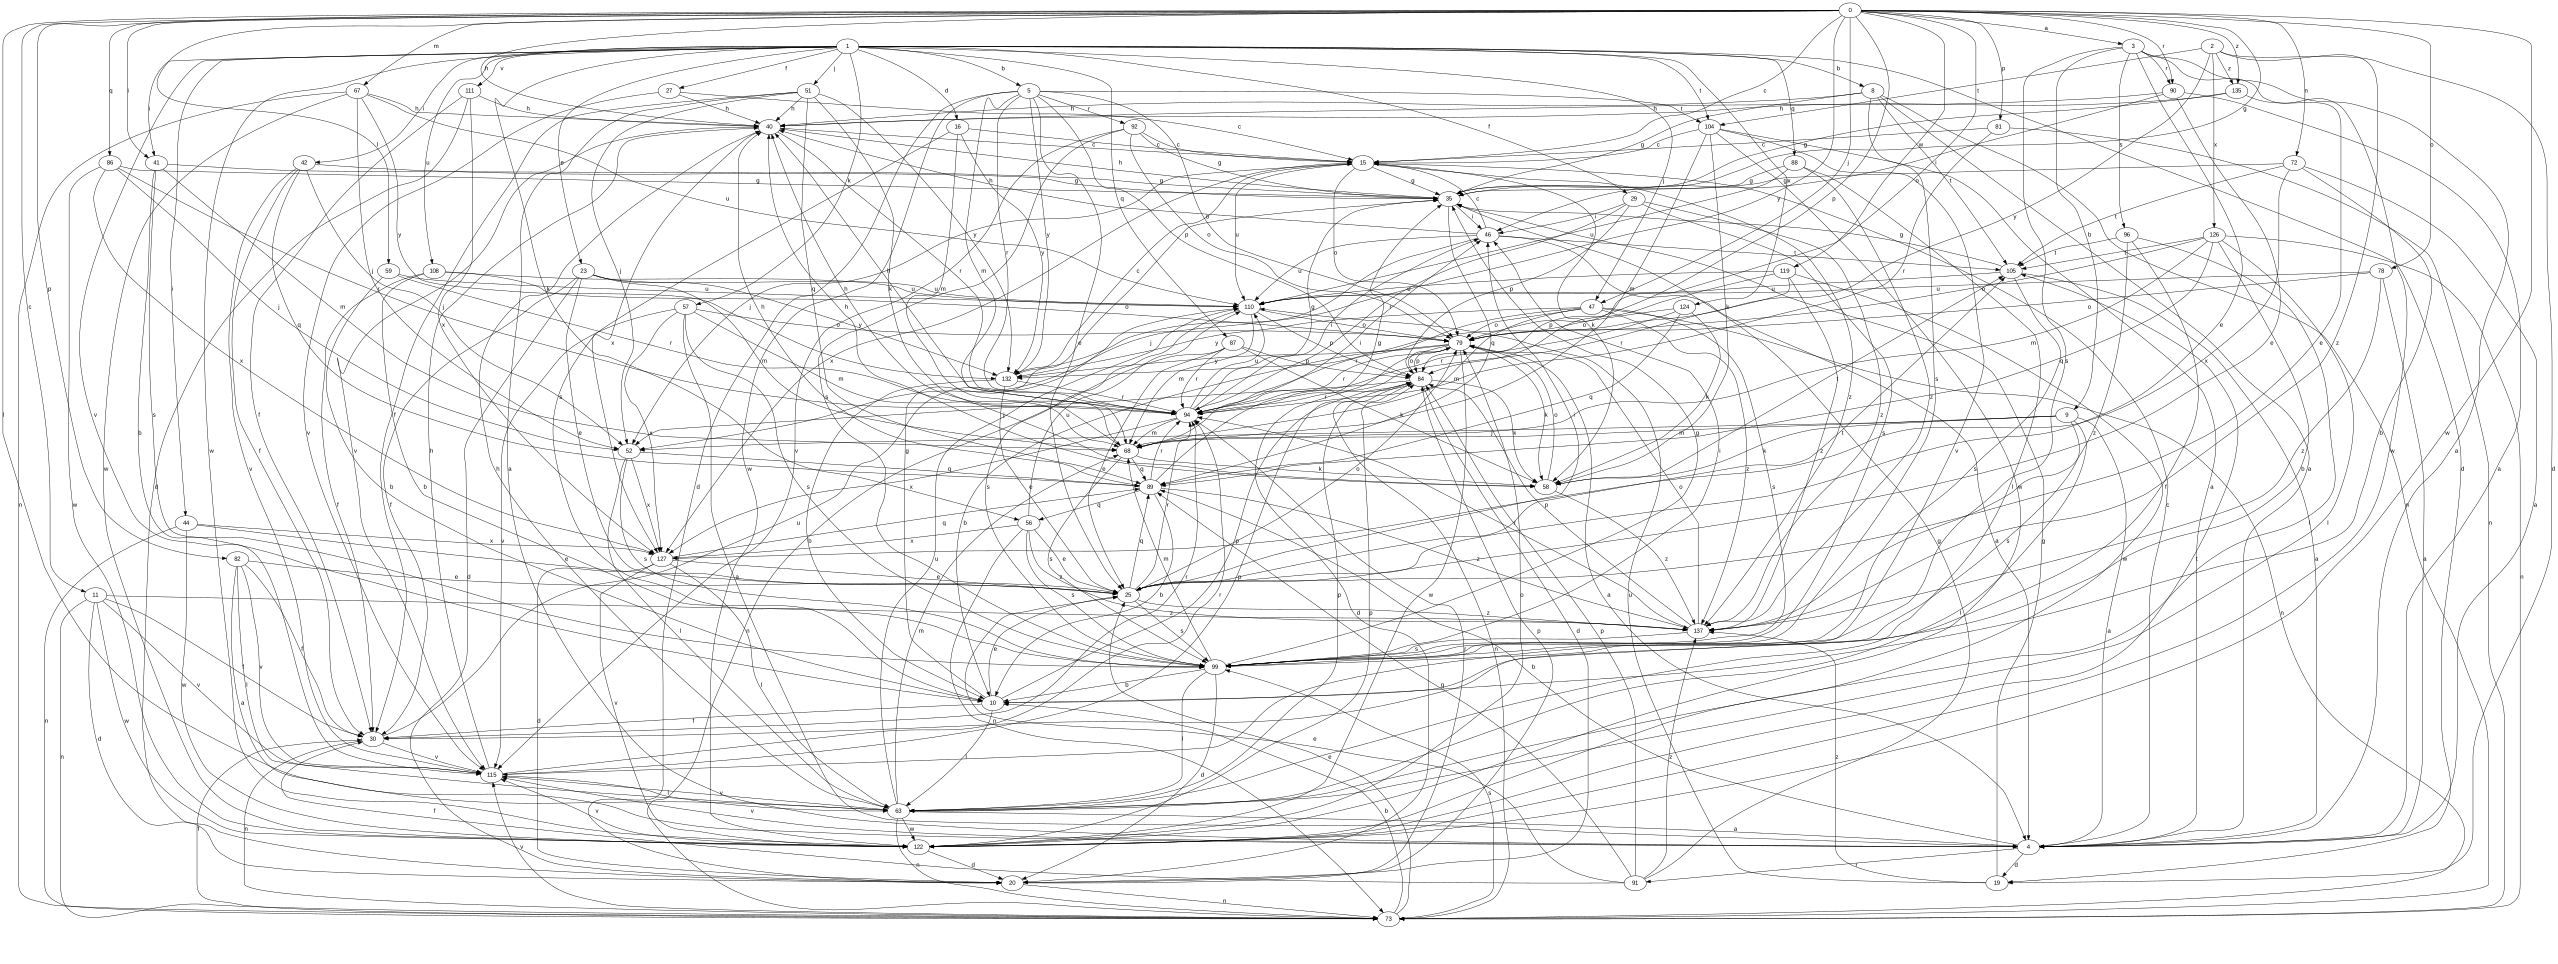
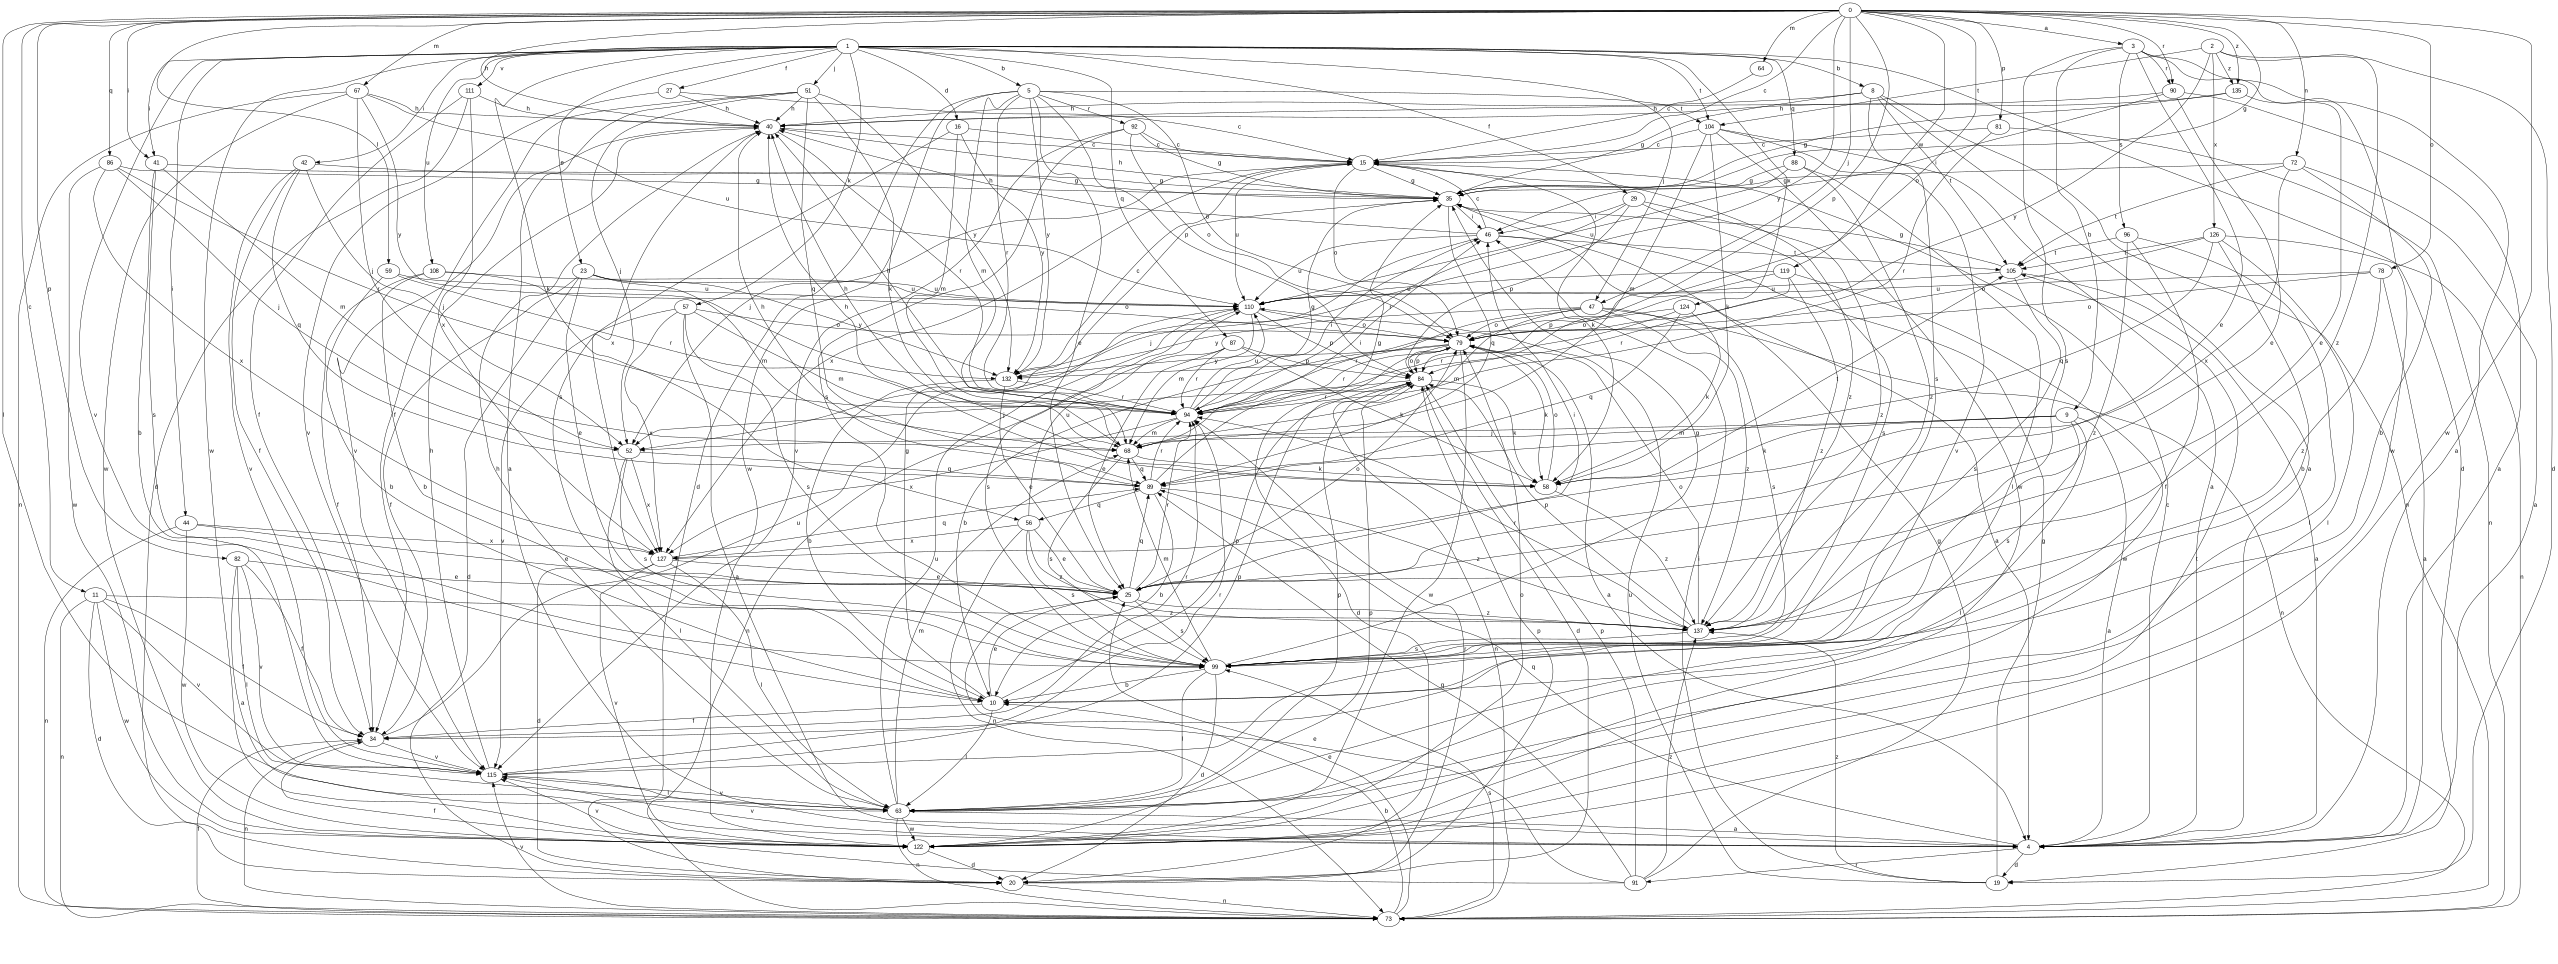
none -> (1761, 69)
(1688, 403) -> none
(1528, 508) -> none
(1650, 543) -> (1690, 582)
(1533, 667) -> (1533, 667)
(373, 739) -> (373, 739)
